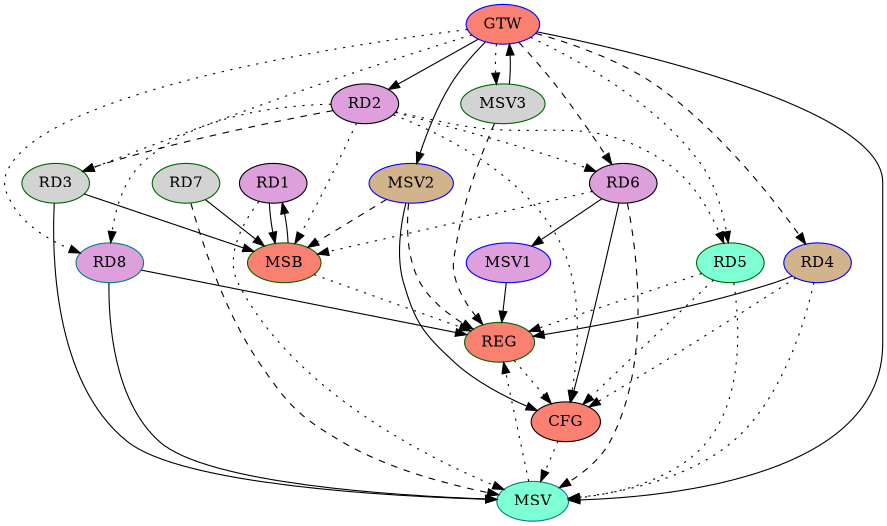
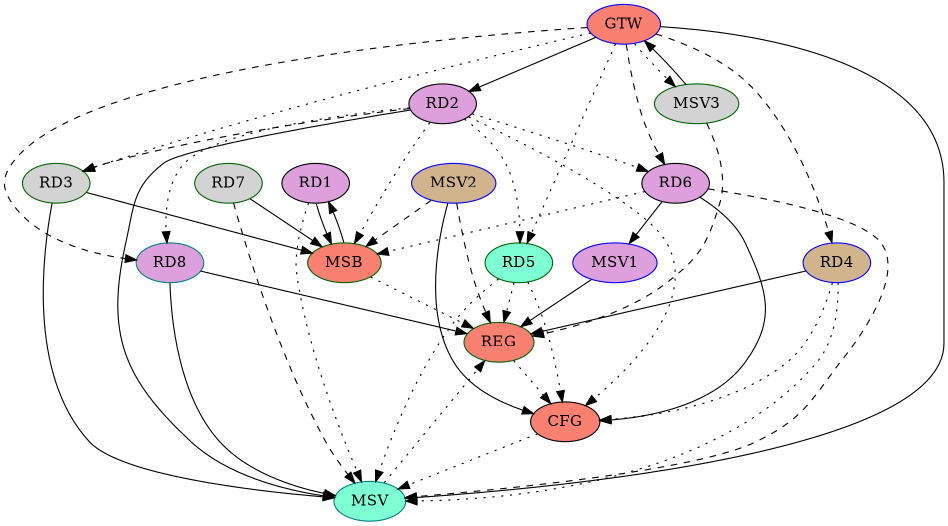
(173, 85) -> (205, 78)
(446, 93) -> none
none -> (127, 237)
